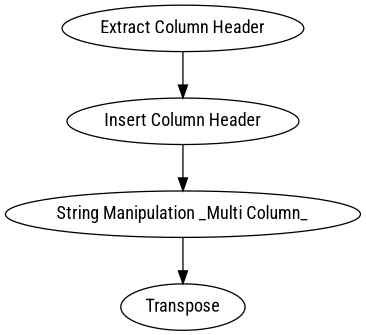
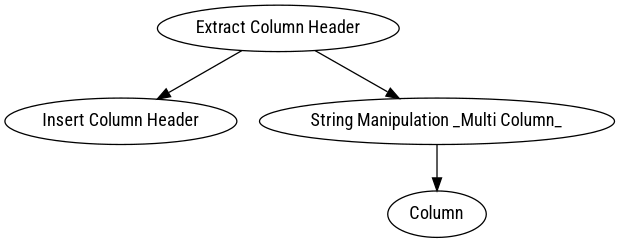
(183, 161) -> (351, 71)
(183, 307) -> (437, 214)
